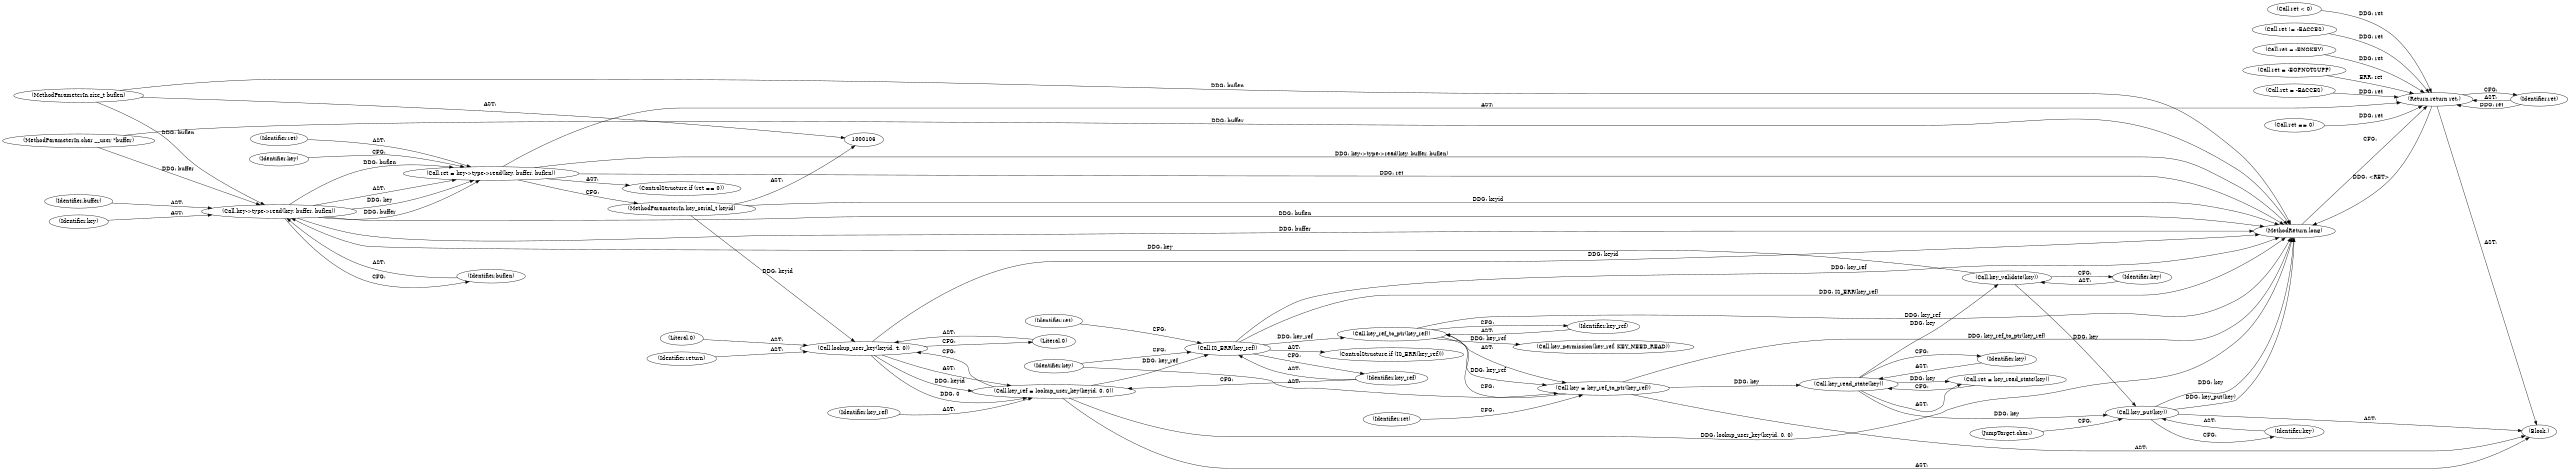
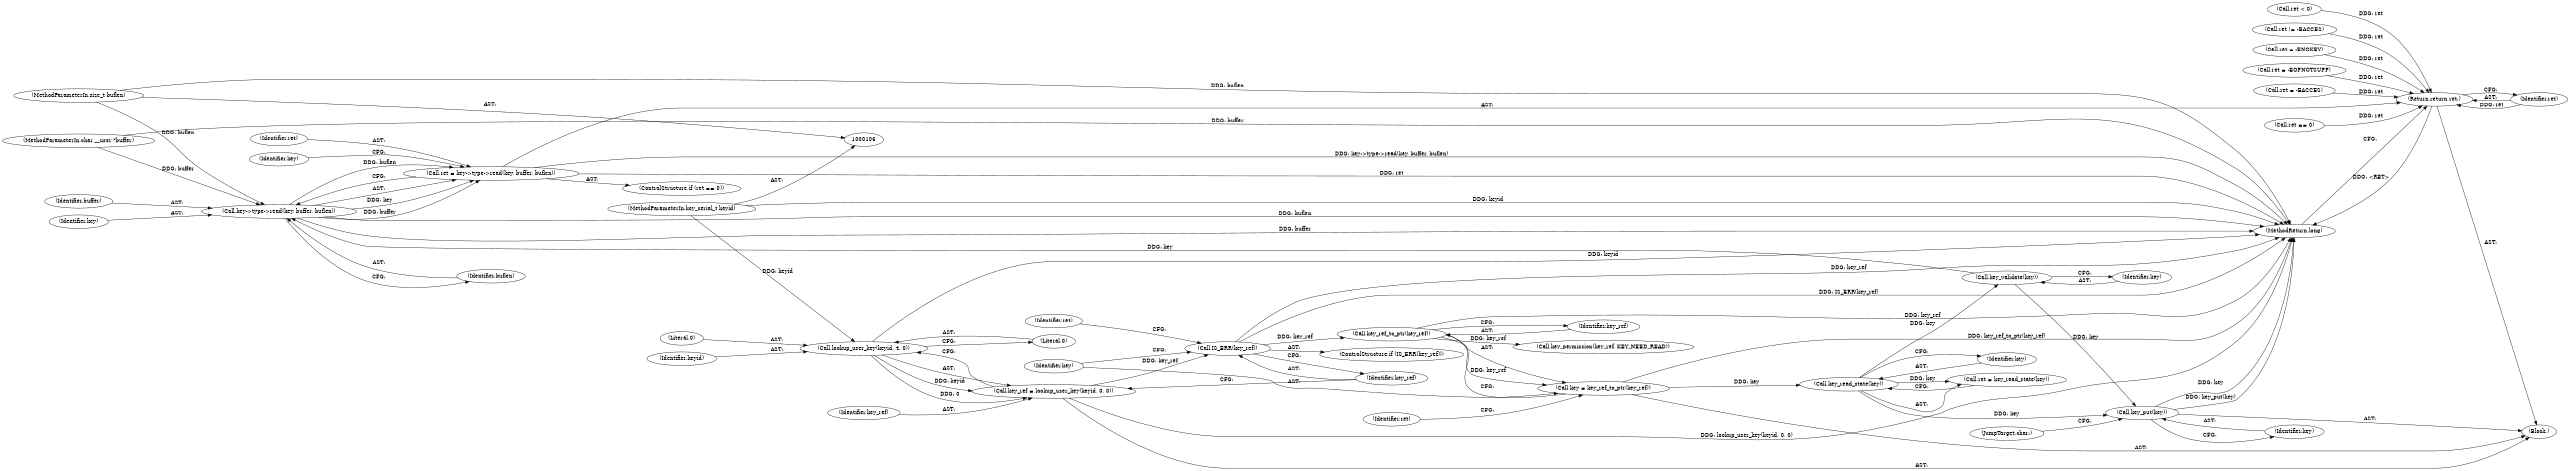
(2371, 78) -> (2371, 78)
(576, 193) -> (357, 186)
(682, 359) -> (682, 359)
